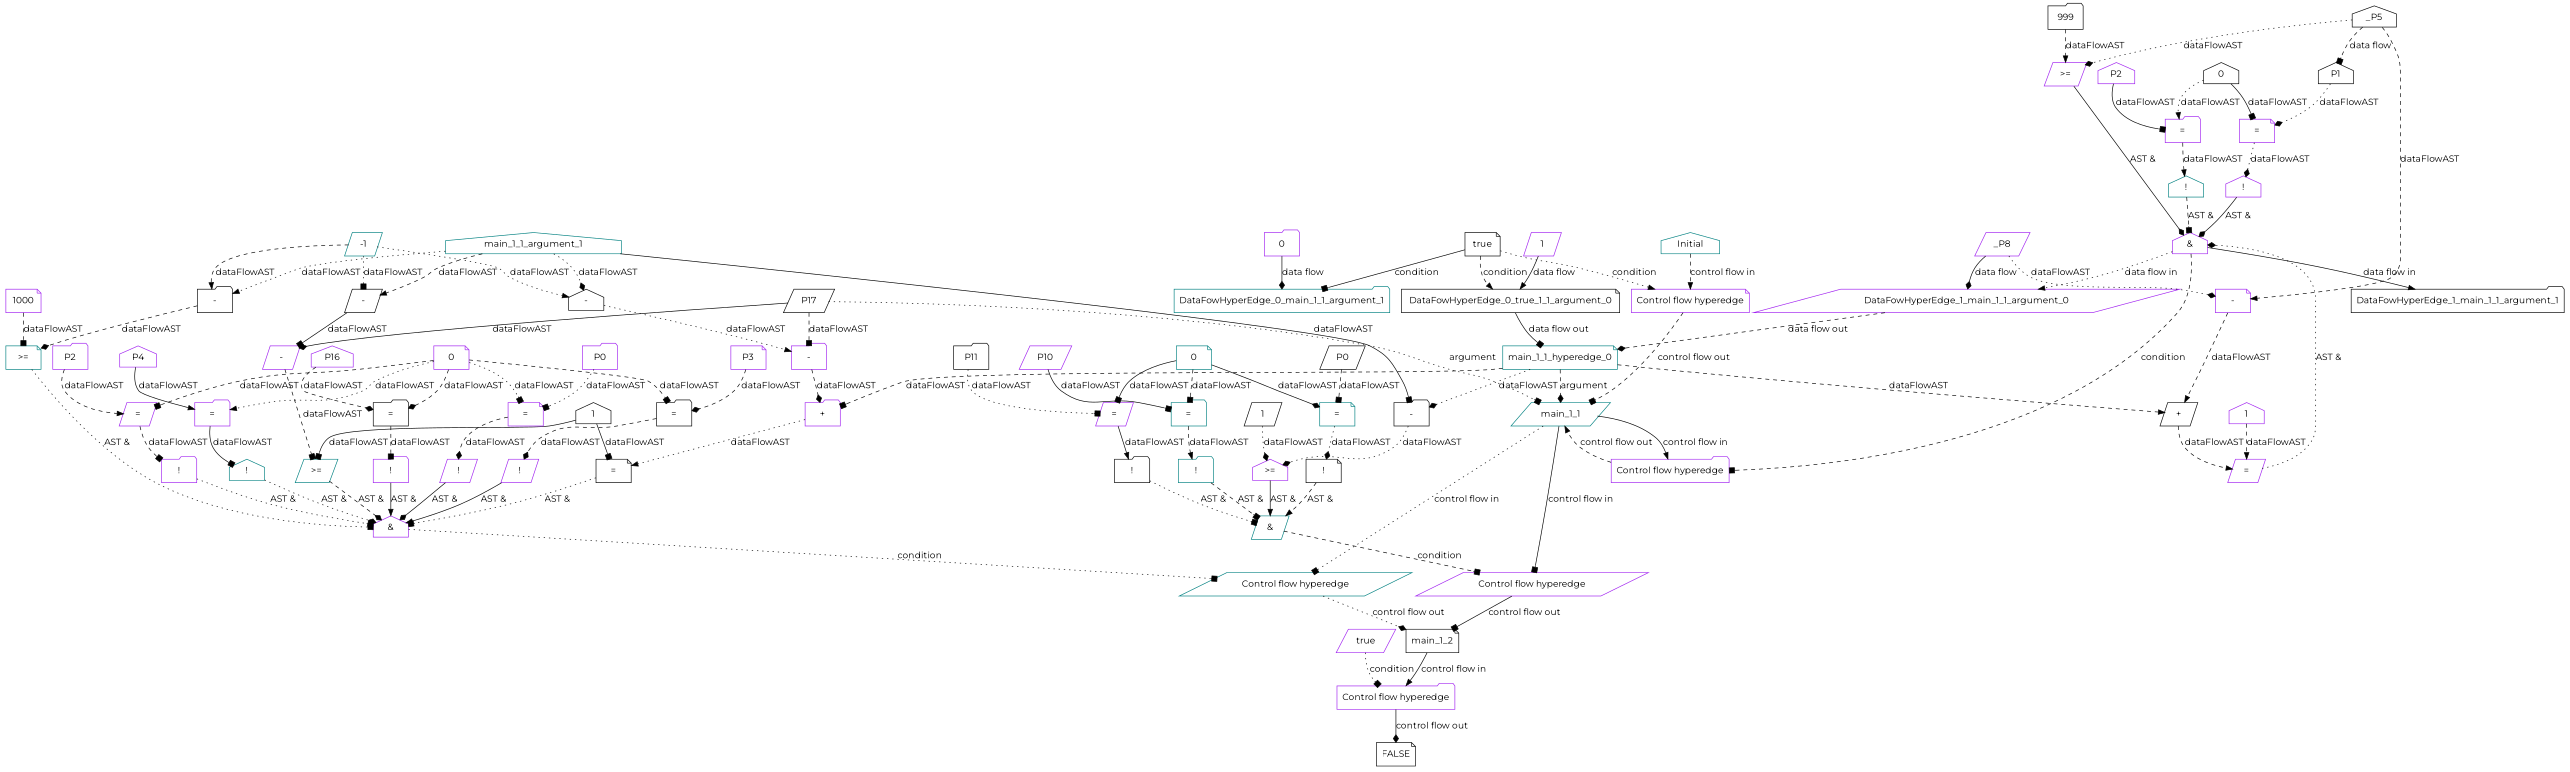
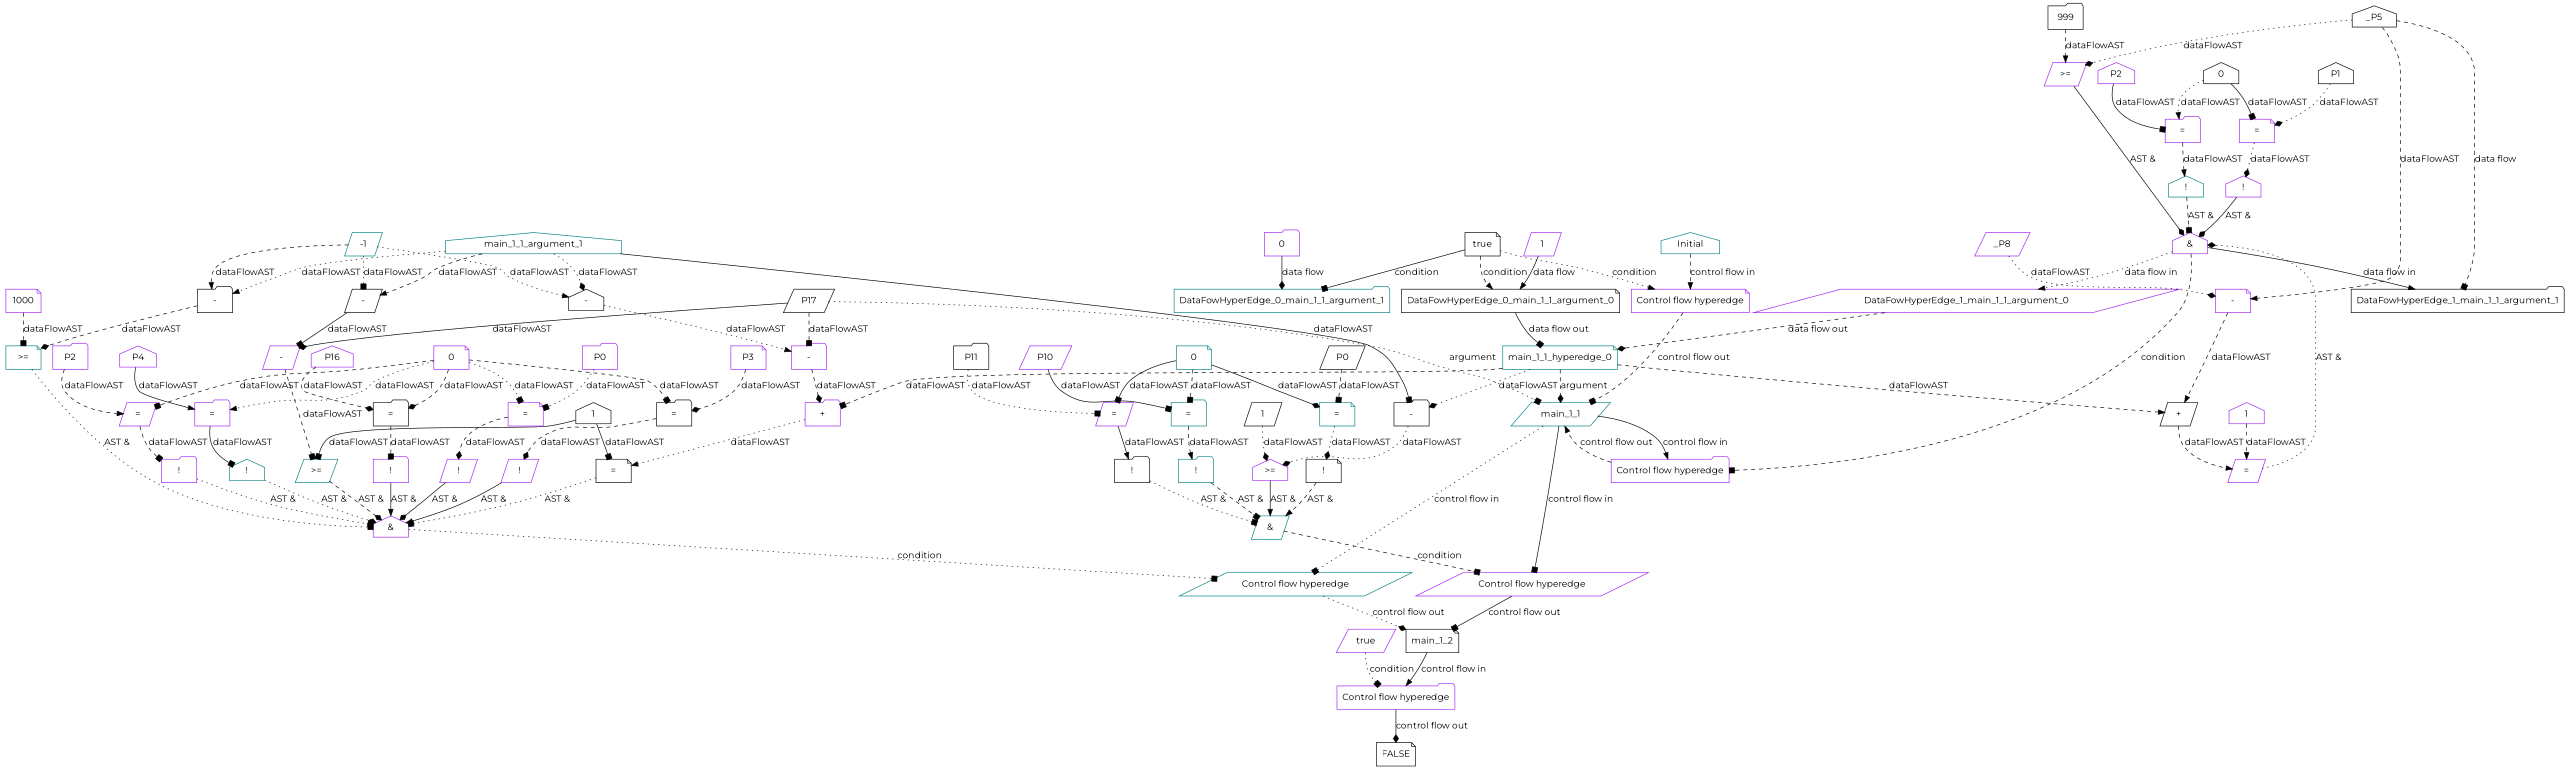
(2350, 41) -> (2475, 128)
(1975, 267) -> none
(1511, 301) -> (1511, 301)
